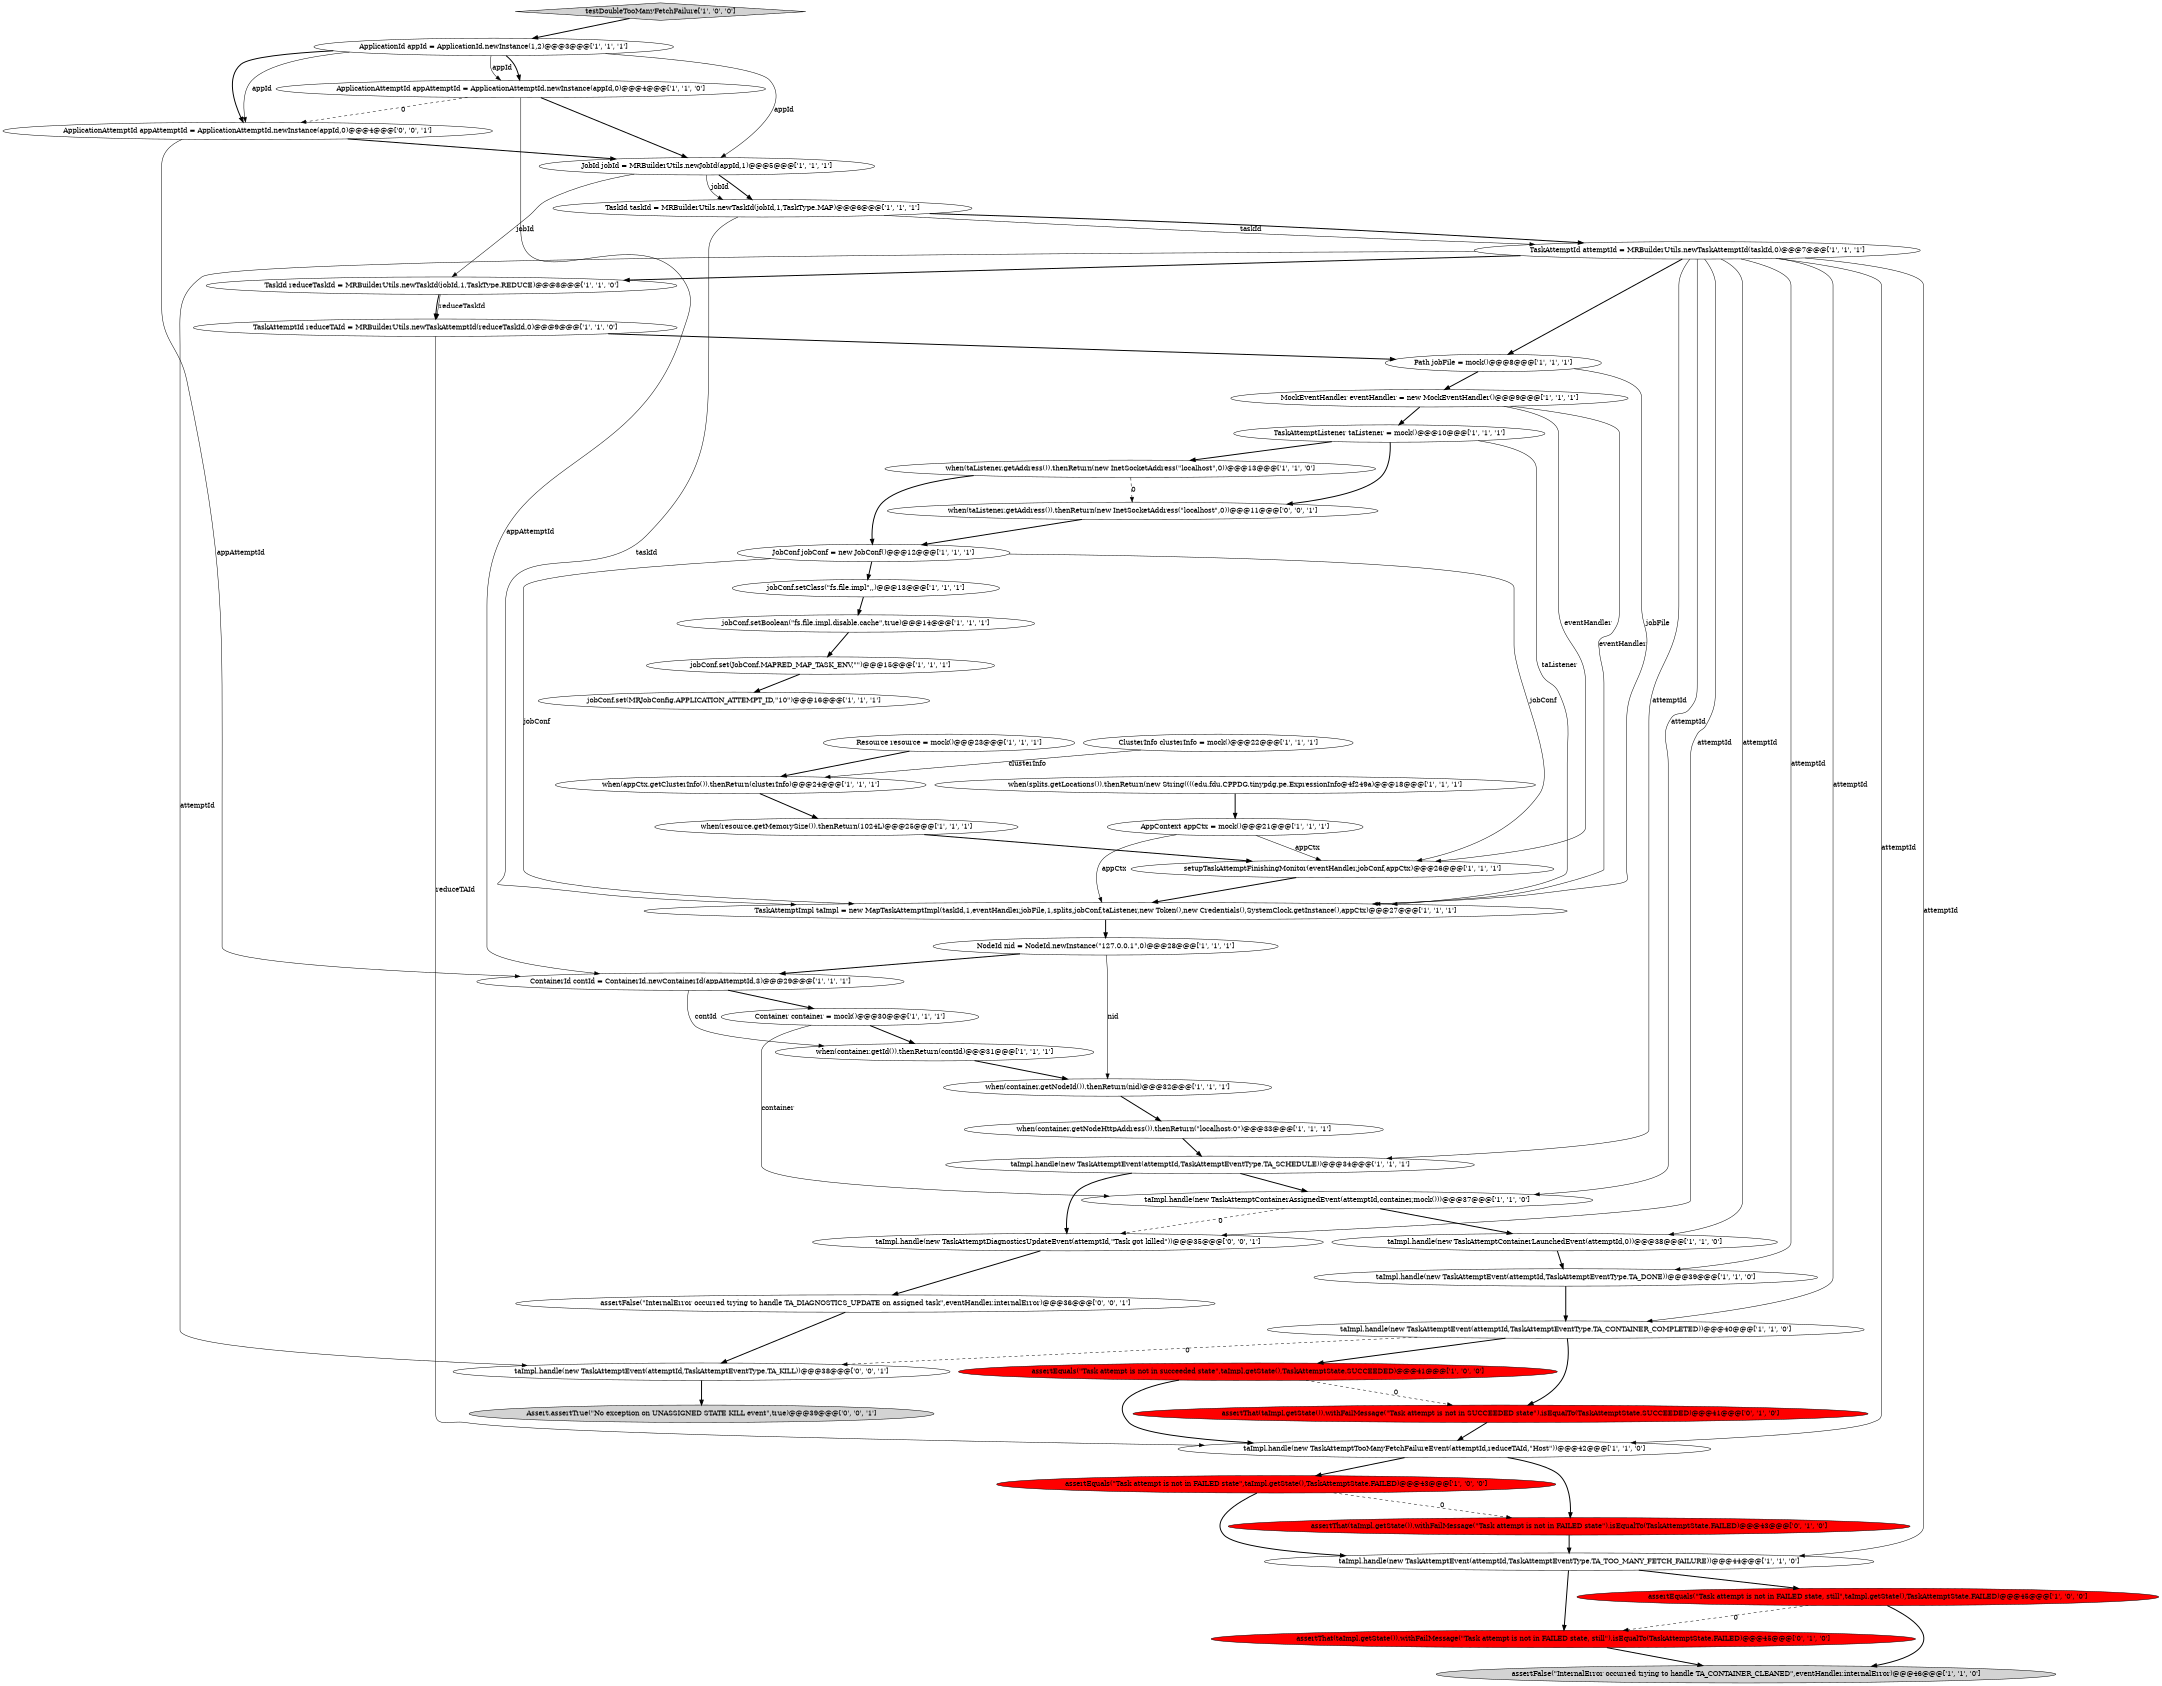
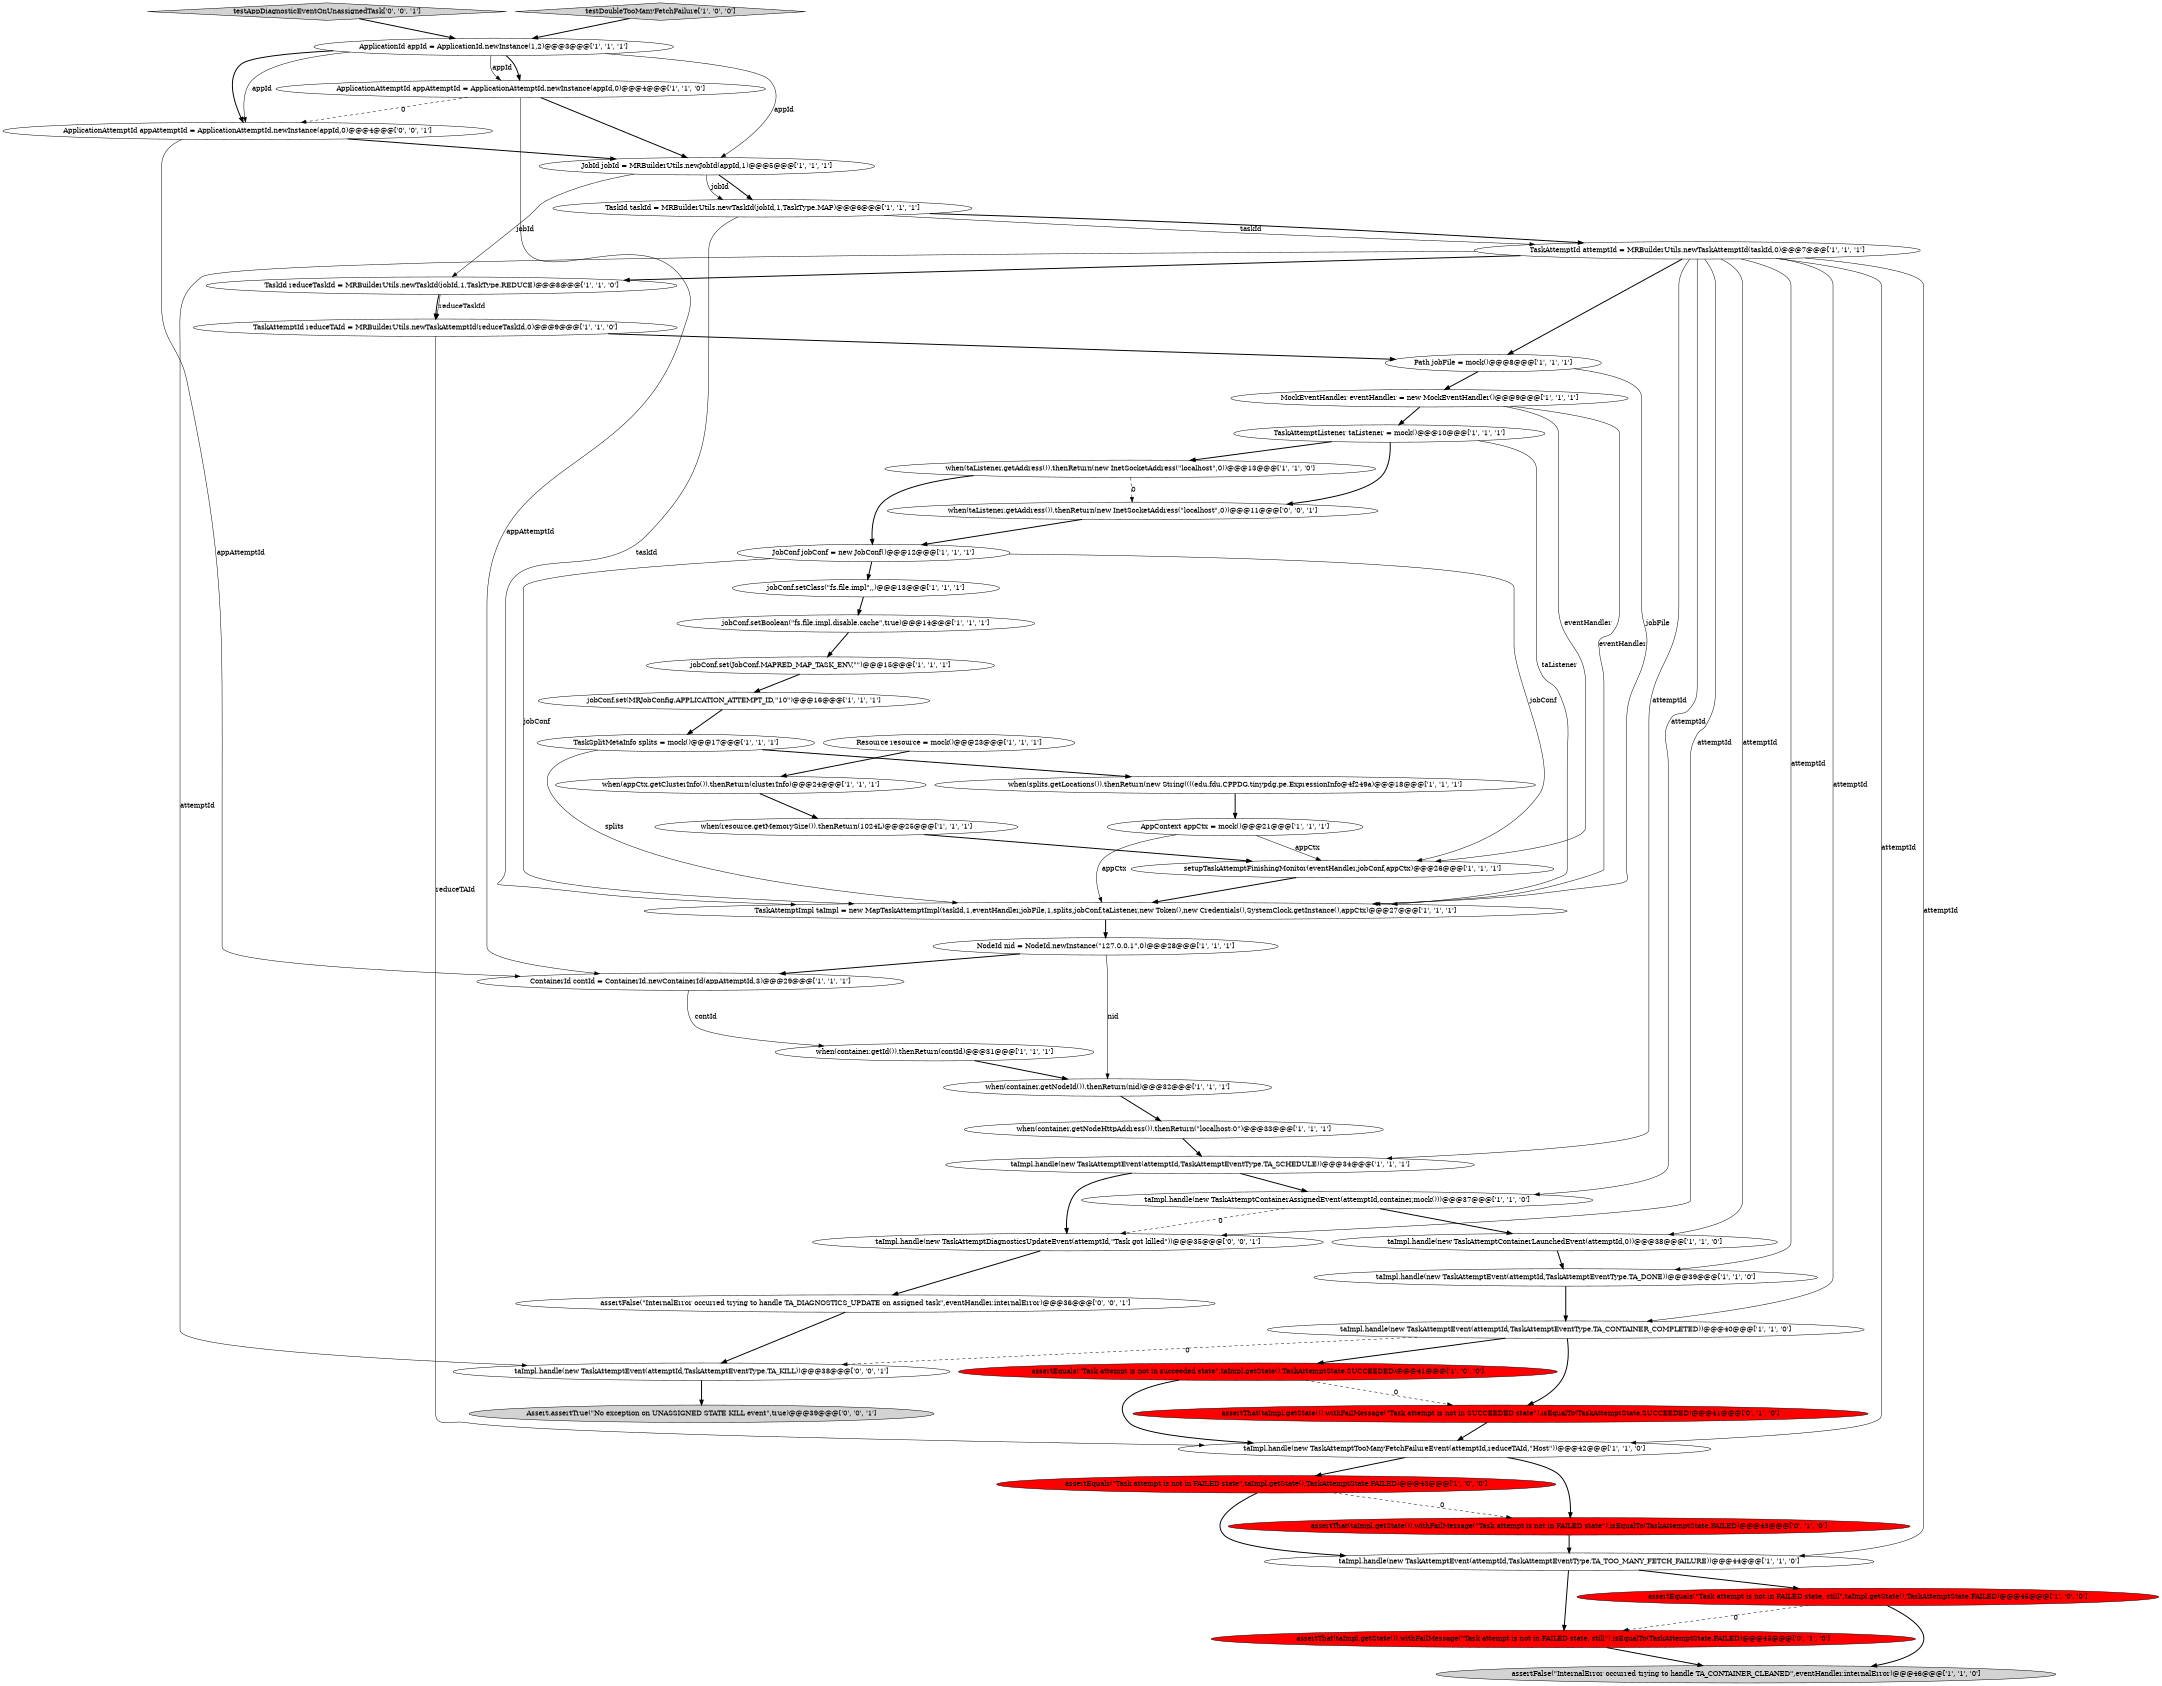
none -> (327, 12)
none -> (676, 743)
(1218, 743) -> none
(850, 1017) -> none
